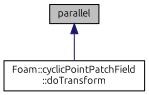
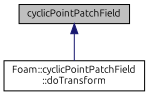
(74, 14) -> (74, 14)
